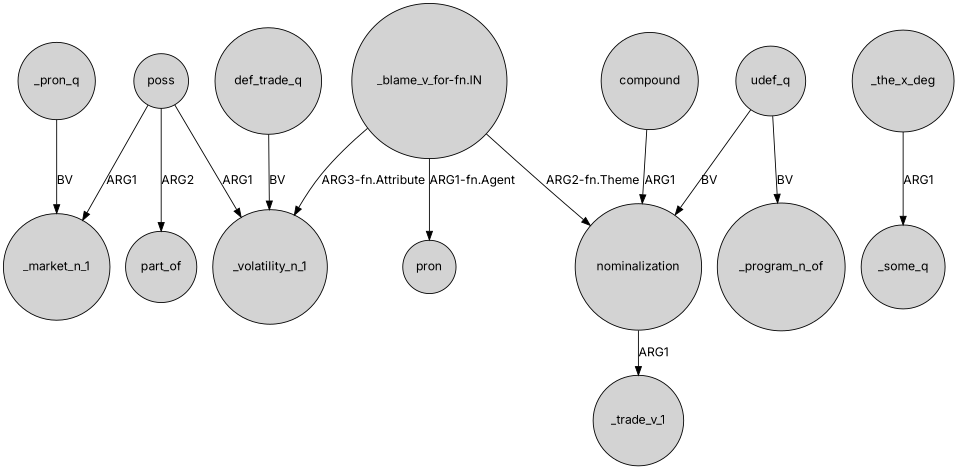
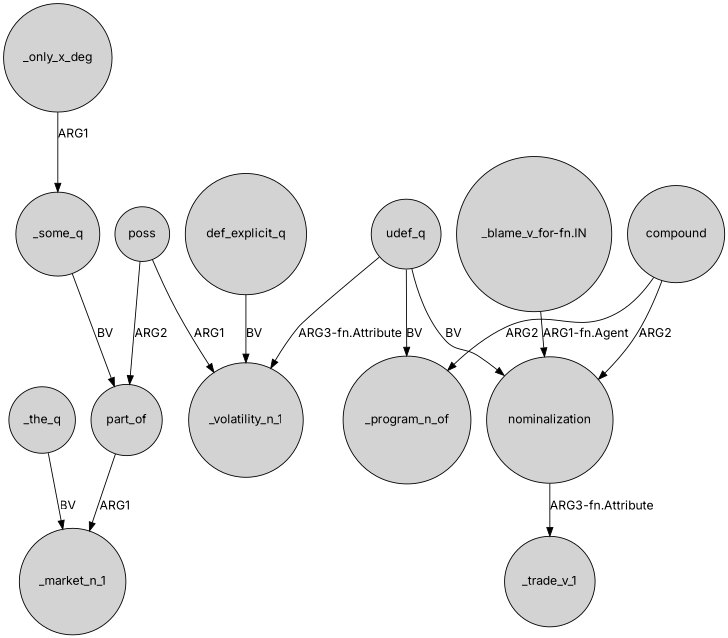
(57, 81) -> (42, 420)
(268, 81) -> (246, 234)
(903, 81) -> (58, 58)
(117, 159) -> (104, 488)
(330, 165) -> (323, 305)
(593, 181) -> (586, 334)
(660, 181) -> (655, 334)
(429, 267) -> none
none -> (555, 320)
none -> (92, 326)
(654, 353) -> (602, 506)
